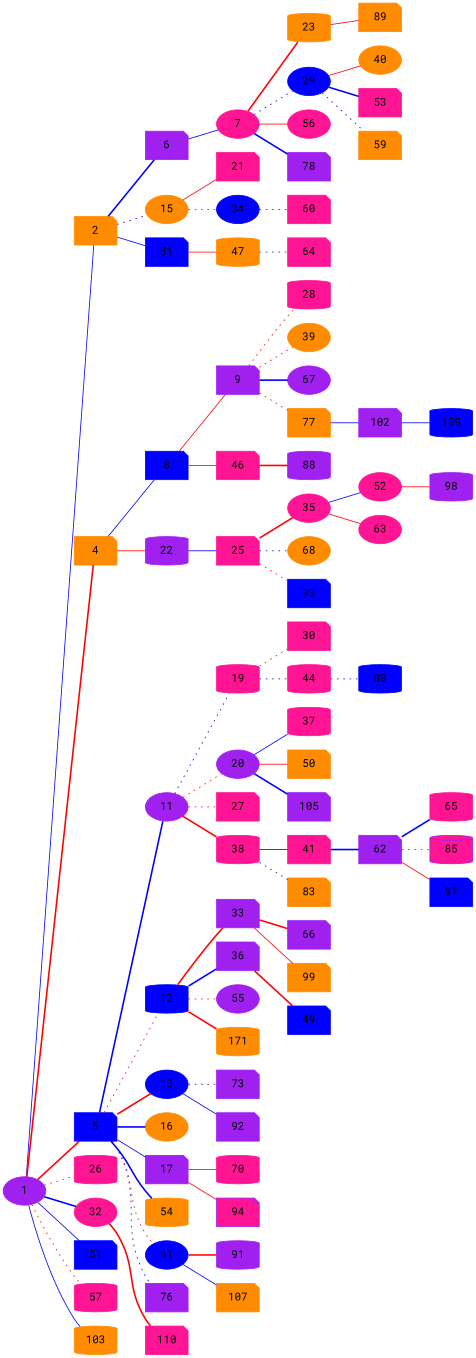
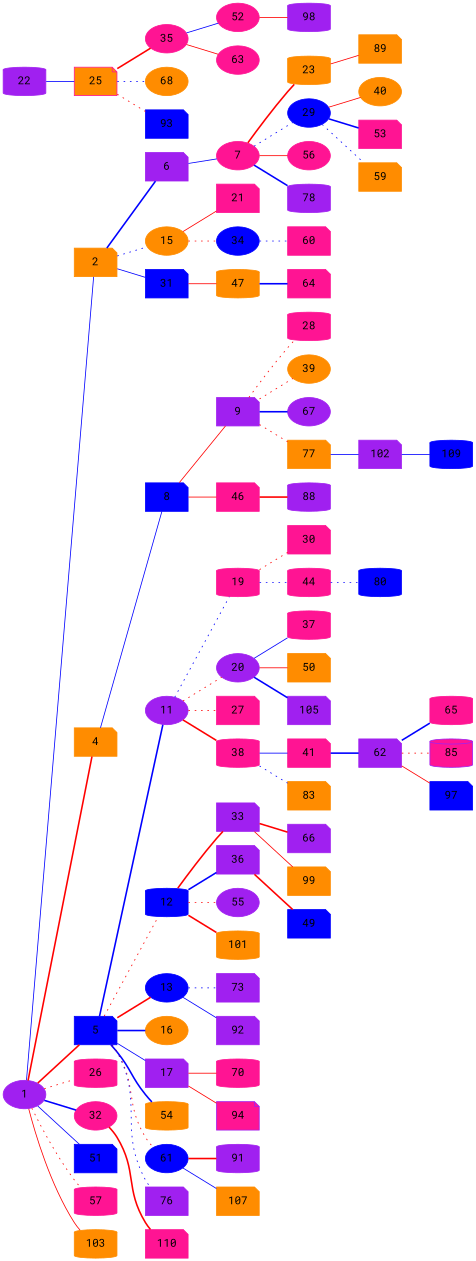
(309, 167) -> (309, 198)
(274, 252) -> (274, 284)
(131, 551) -> none
(238, 551) -> (96, 81)
(238, 1042) -> (238, 945)
(49, 1268) -> (49, 1172)
